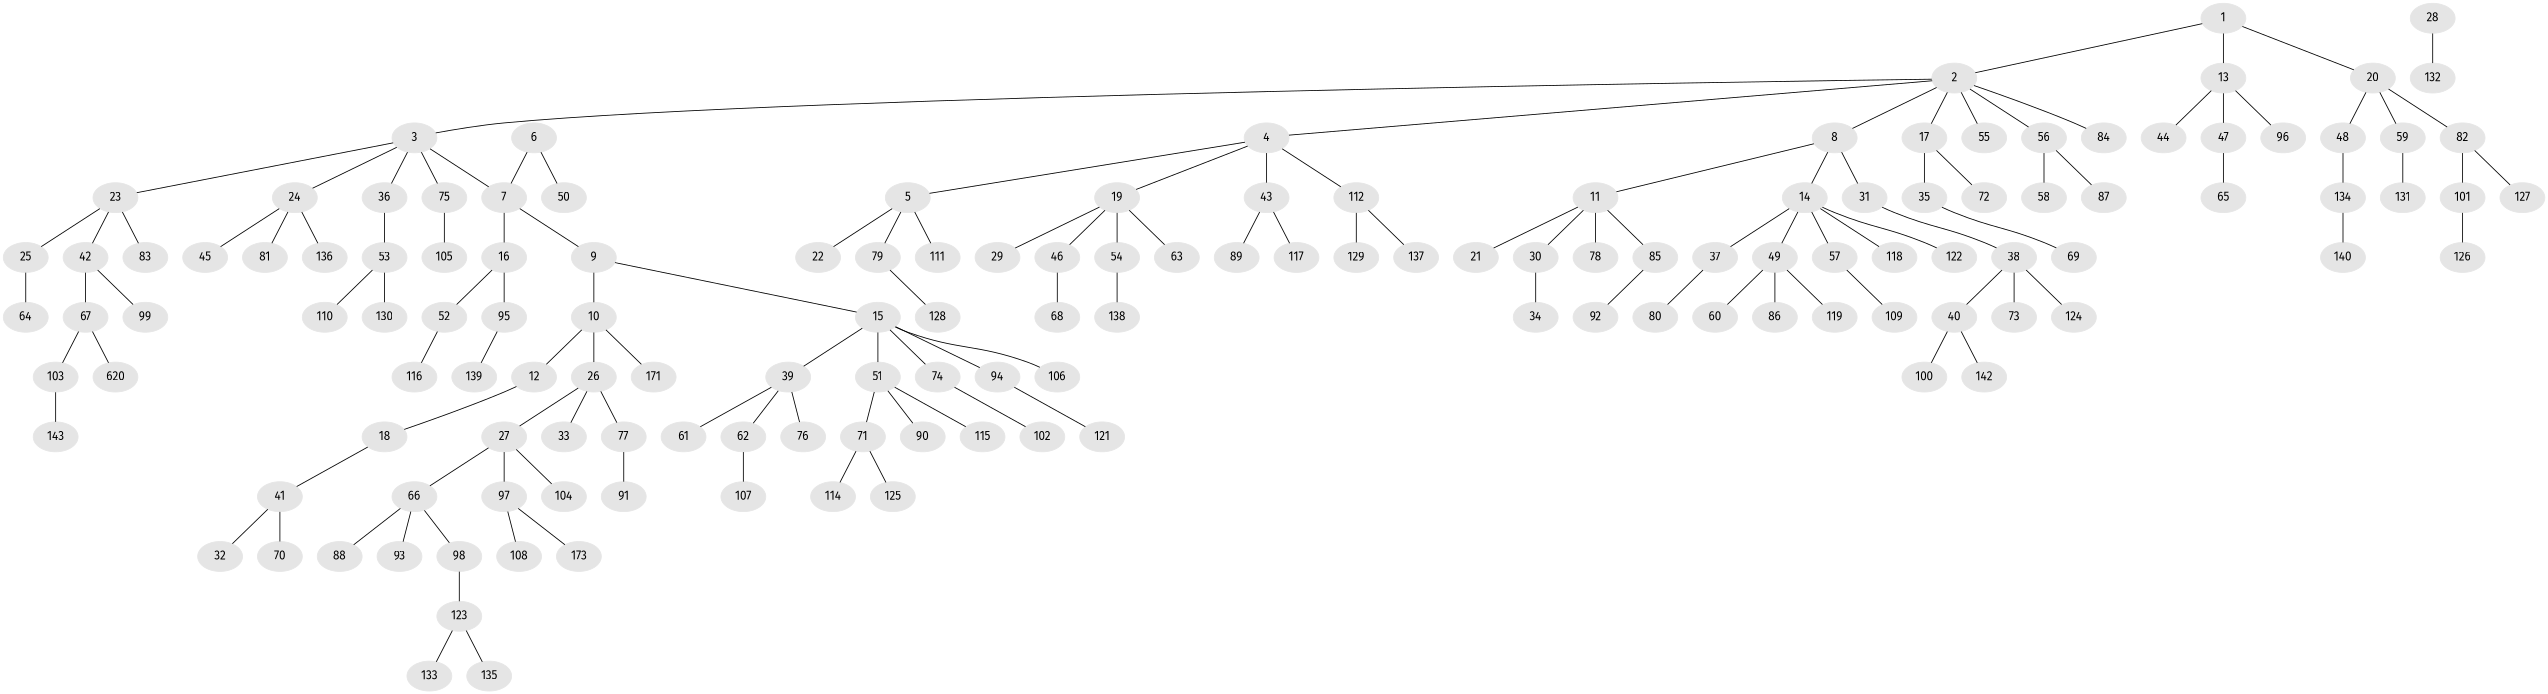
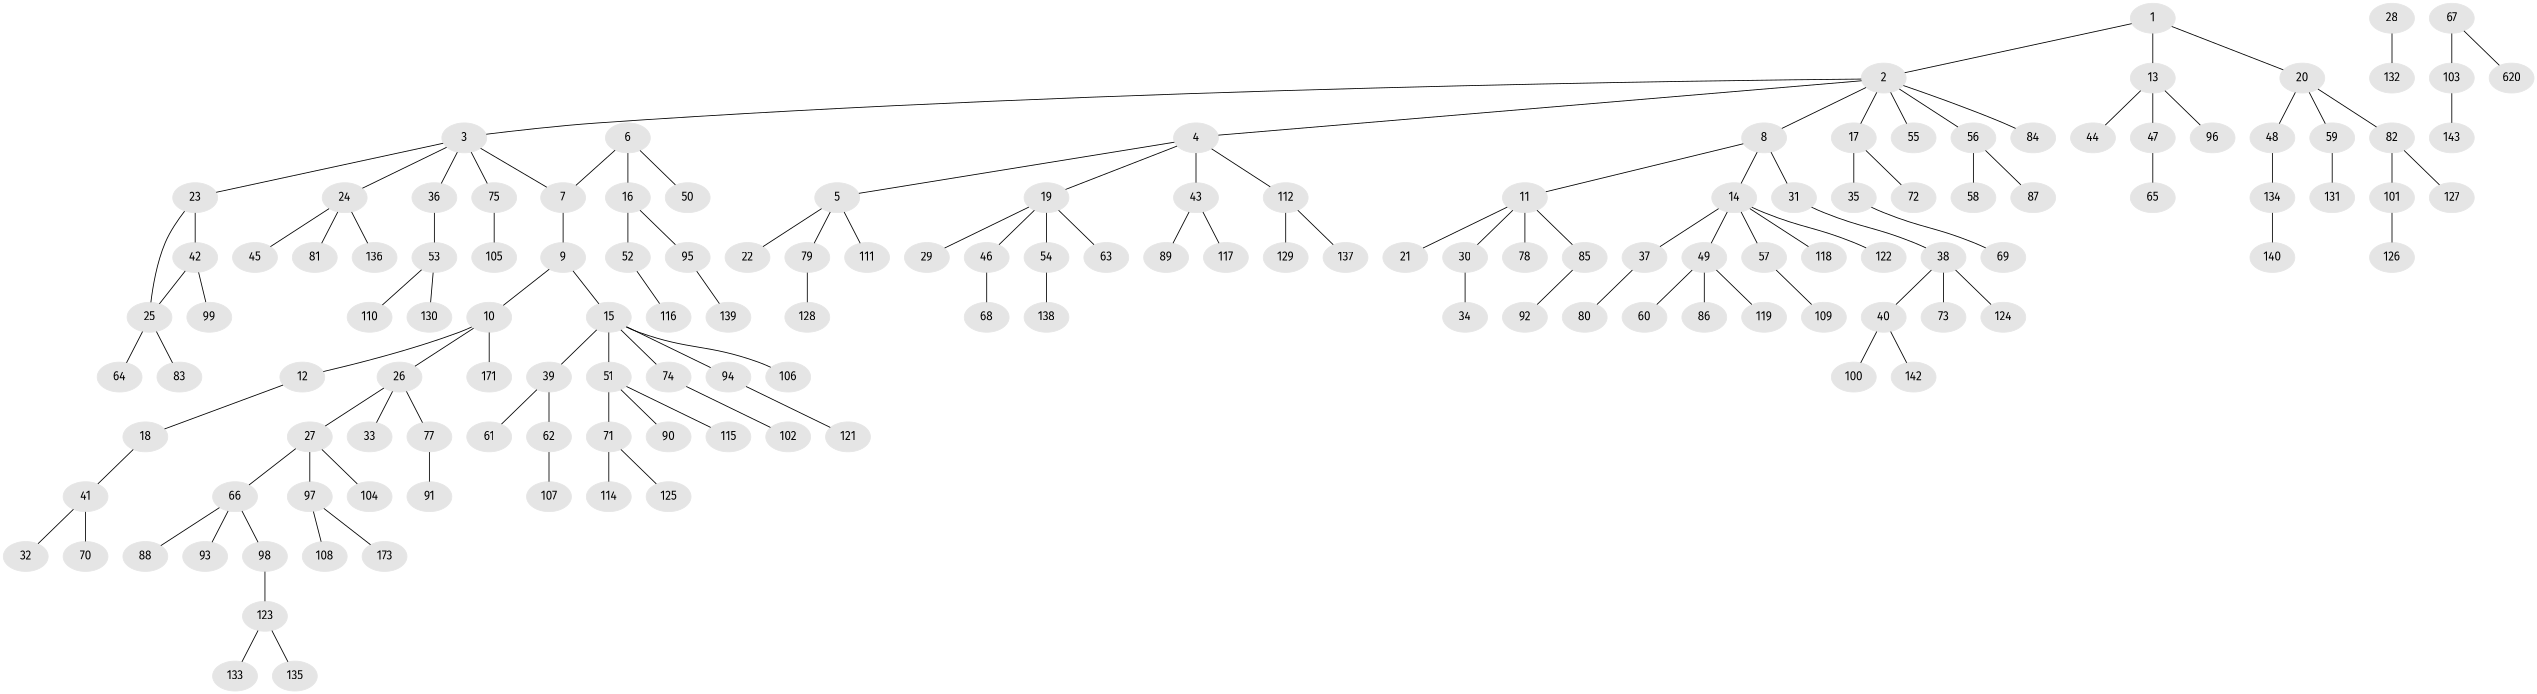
(130, 228) -> (164, 347)
(504, 228) -> (628, 168)
(86, 287) -> (172, 287)
(803, 437) -> none
